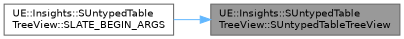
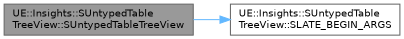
(187, 20) -> (207, 20)
